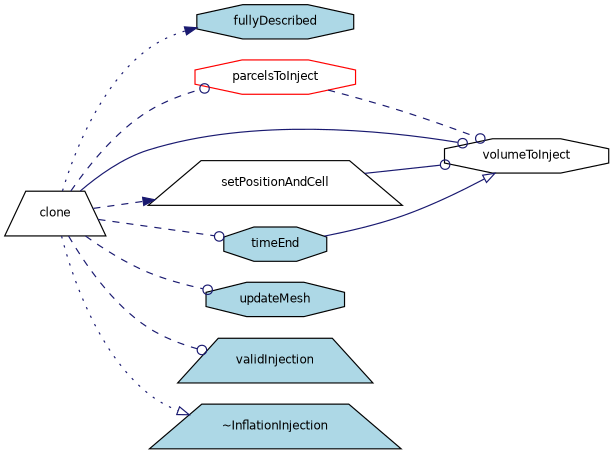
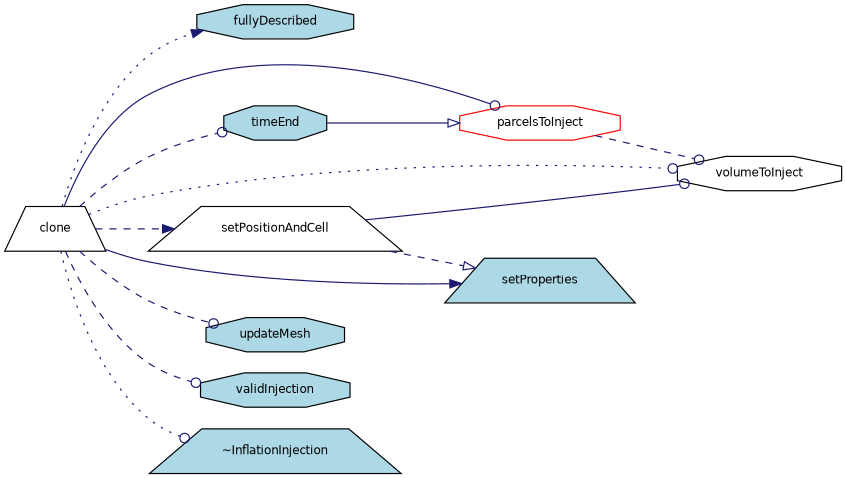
(126, 128) -> (248, 67)
(263, 131) -> (376, 170)
(407, 214) -> (387, 123)
none -> (540, 281)
(101, 337) -> (100, 358)
(275, 361) -> (275, 390)
